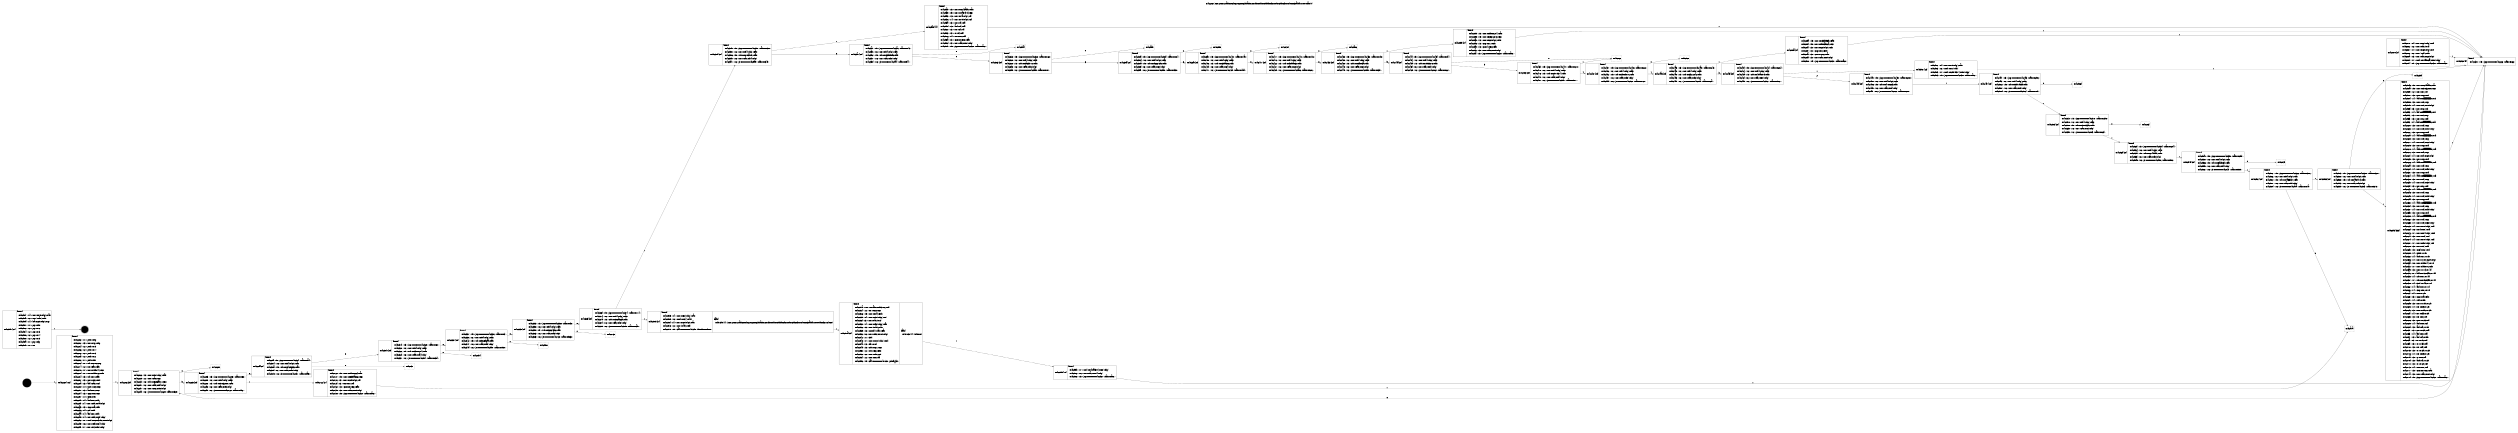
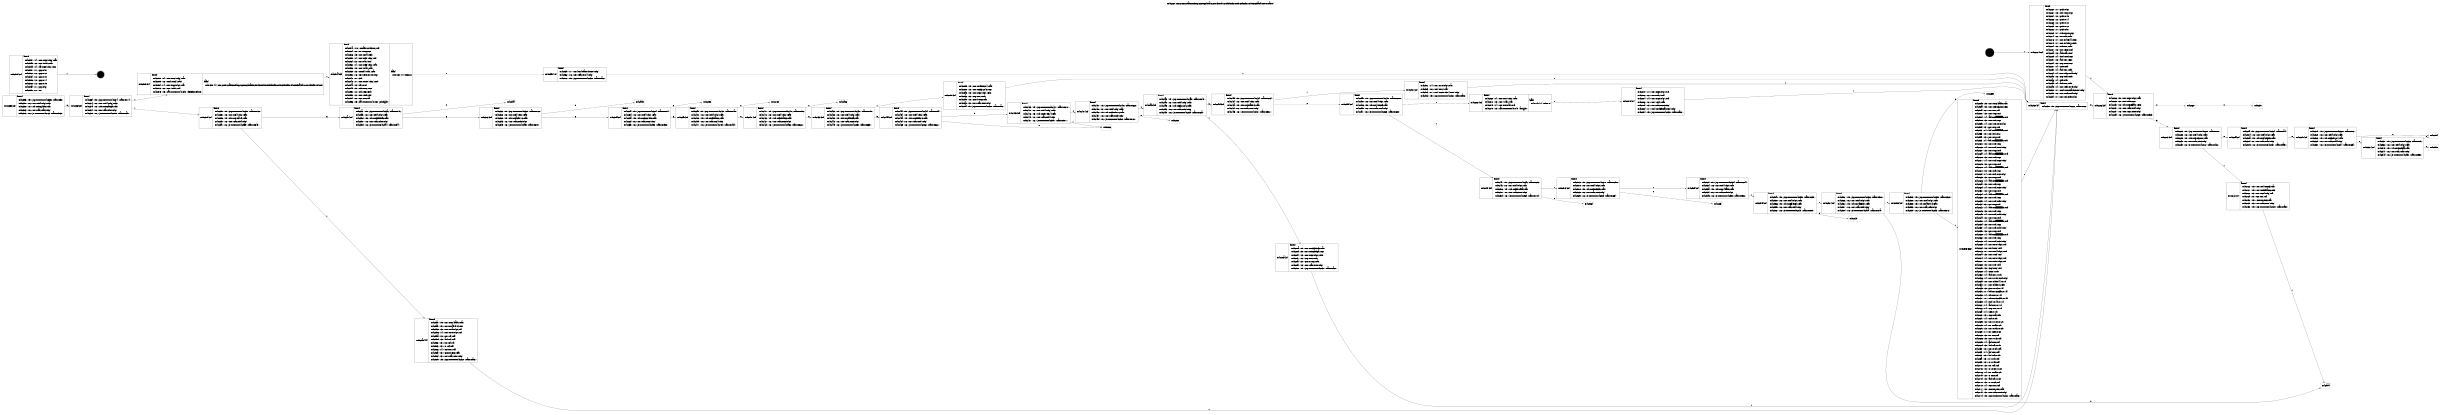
none -> (1510, 103)
(509, 335) -> (2425, 138)
(611, 335) -> none
(358, 366) -> (2223, 106)
